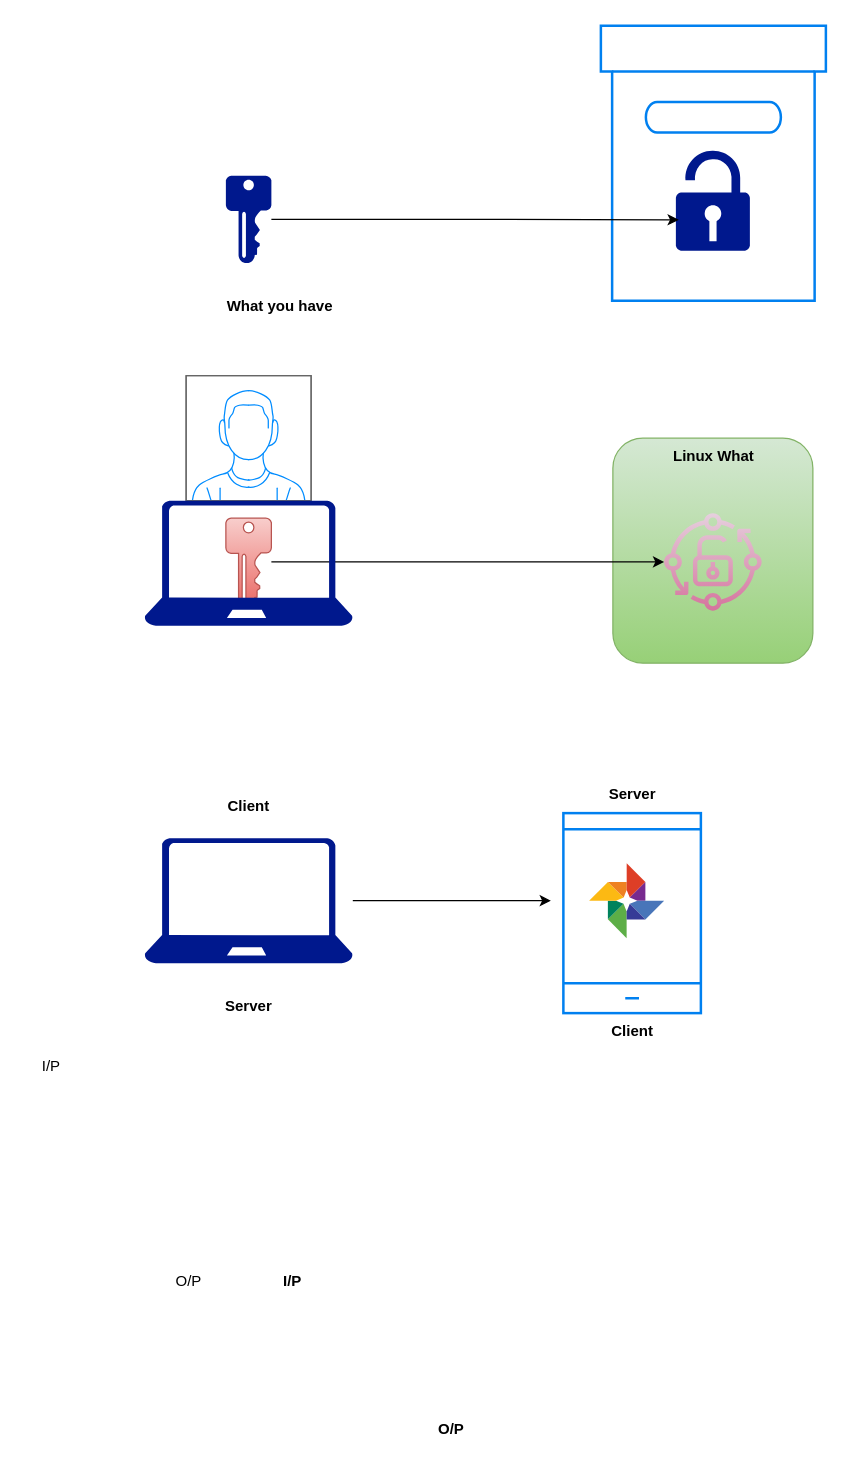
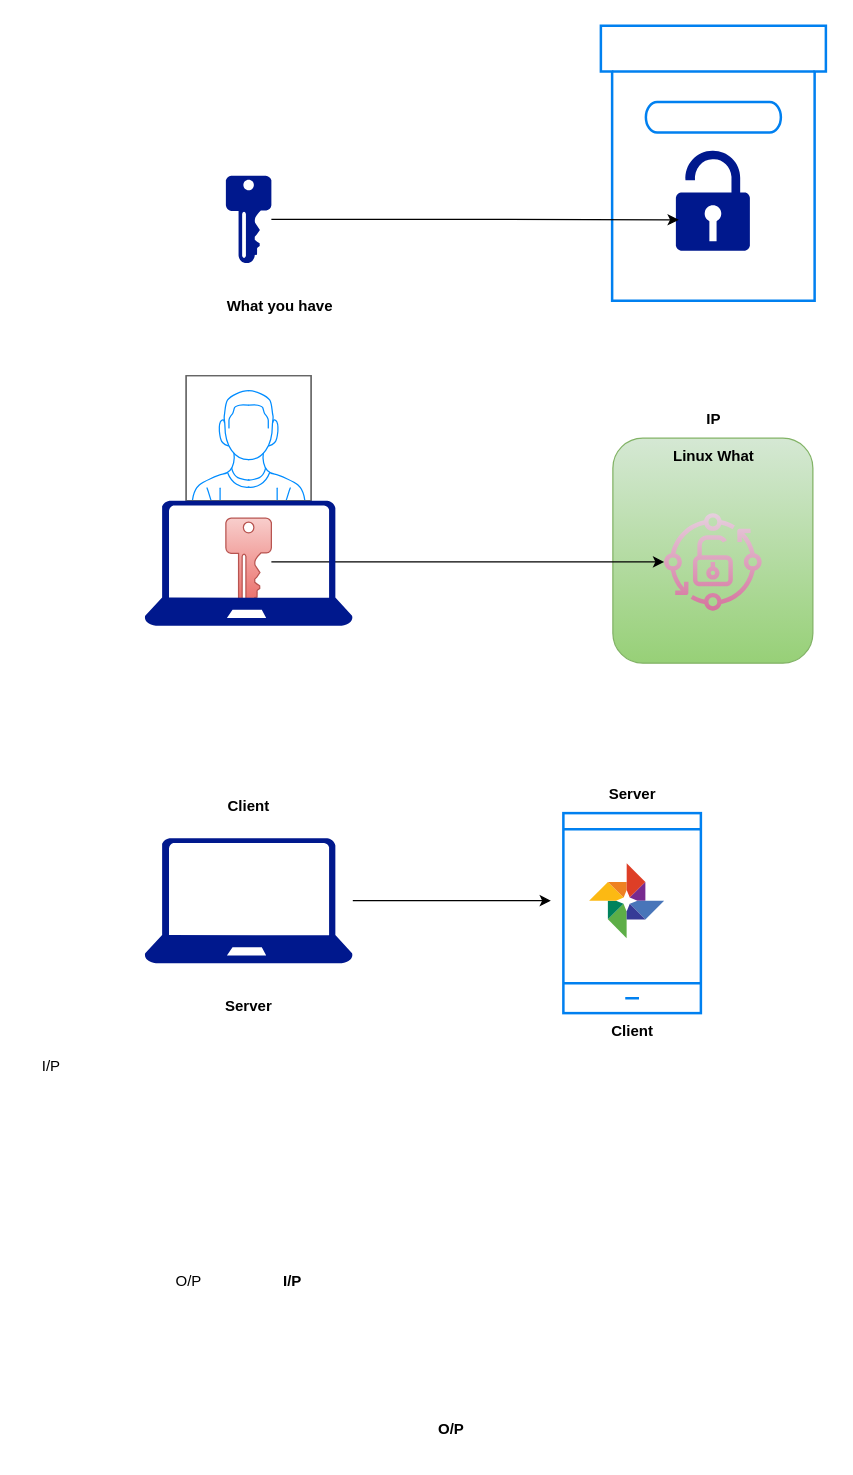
none -> (713, 419)
